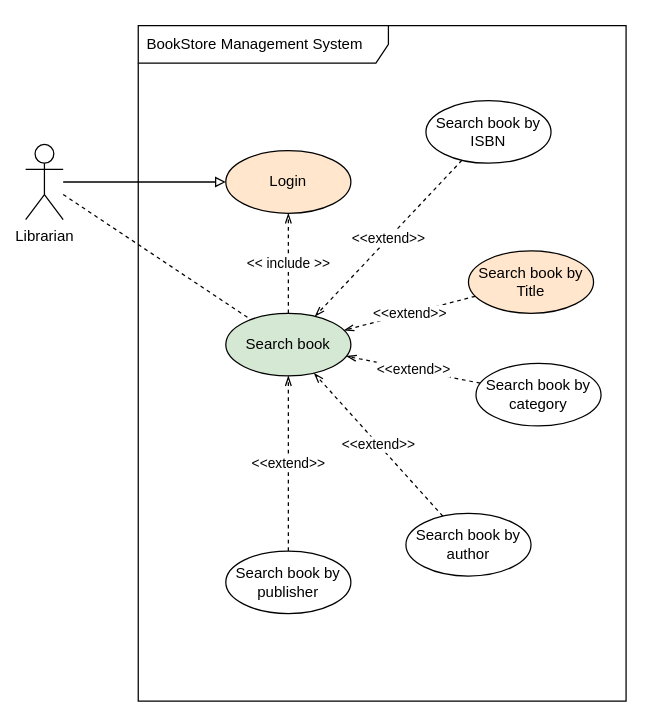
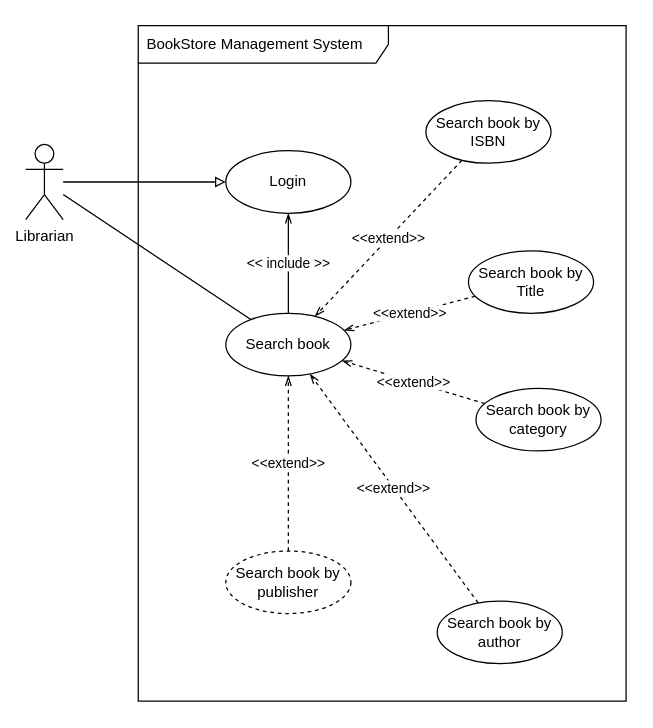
(288, 182) -> (288, 182)
(157, 257) -> (157, 257)
(531, 282) -> (531, 282)
(288, 290) -> (288, 290)
(288, 344) -> (288, 344)
(538, 394) -> (538, 419)
(468, 544) -> (499, 632)
(288, 582) -> (288, 582)
